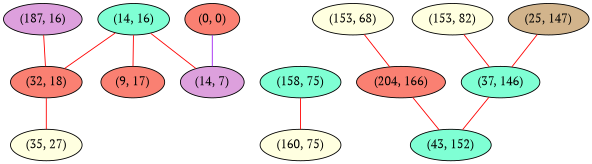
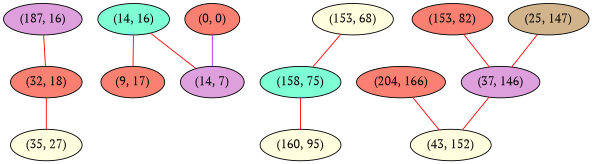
(453, 19) -> (453, 19)
(90, 51) -> none
(377, 51) -> (327, 50)
(501, 82) -> (501, 82)
(301, 145) -> (301, 145)
(451, 145) -> (451, 145)
